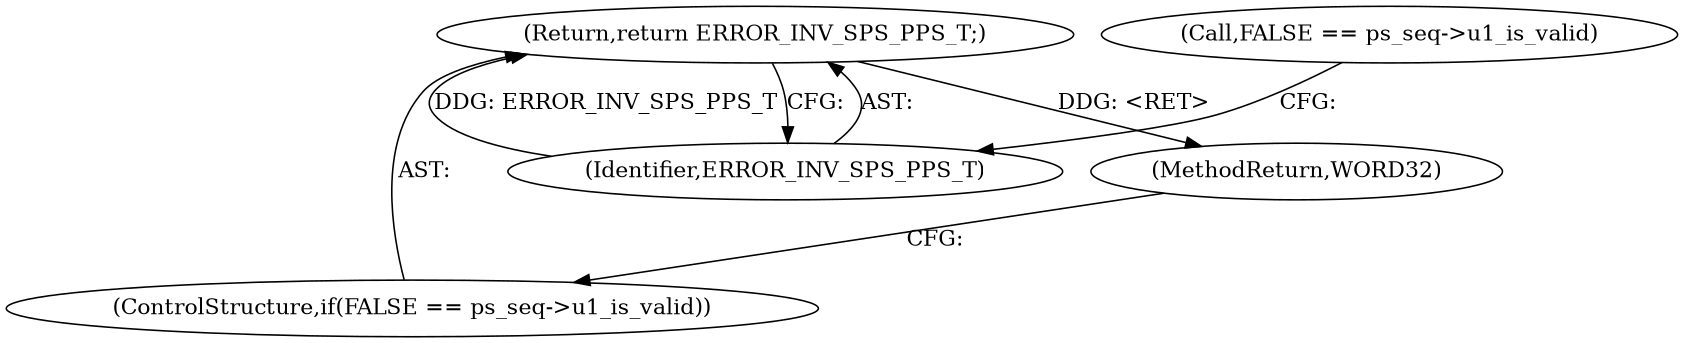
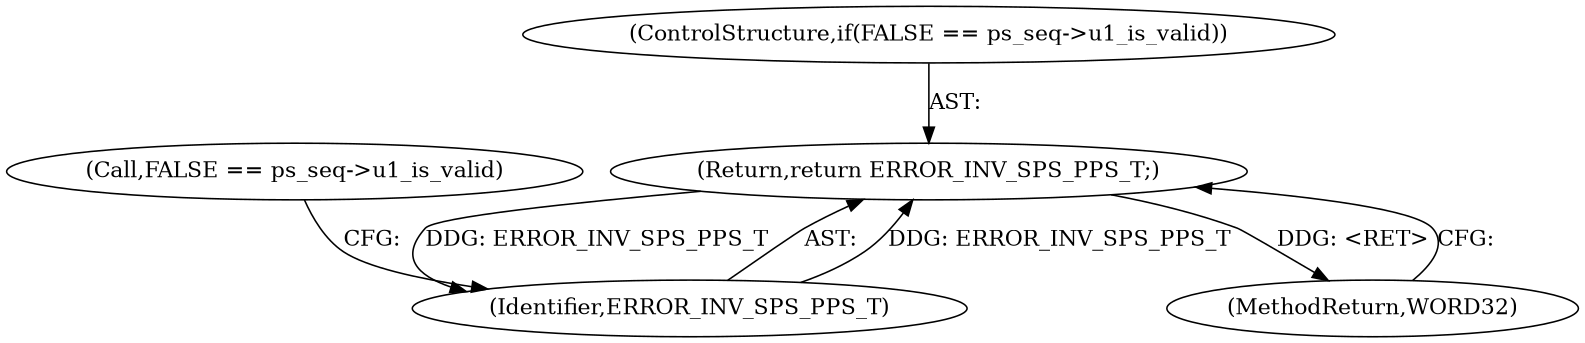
(819, 103) -> (597, 240)
(877, 237) -> (1355, 205)
